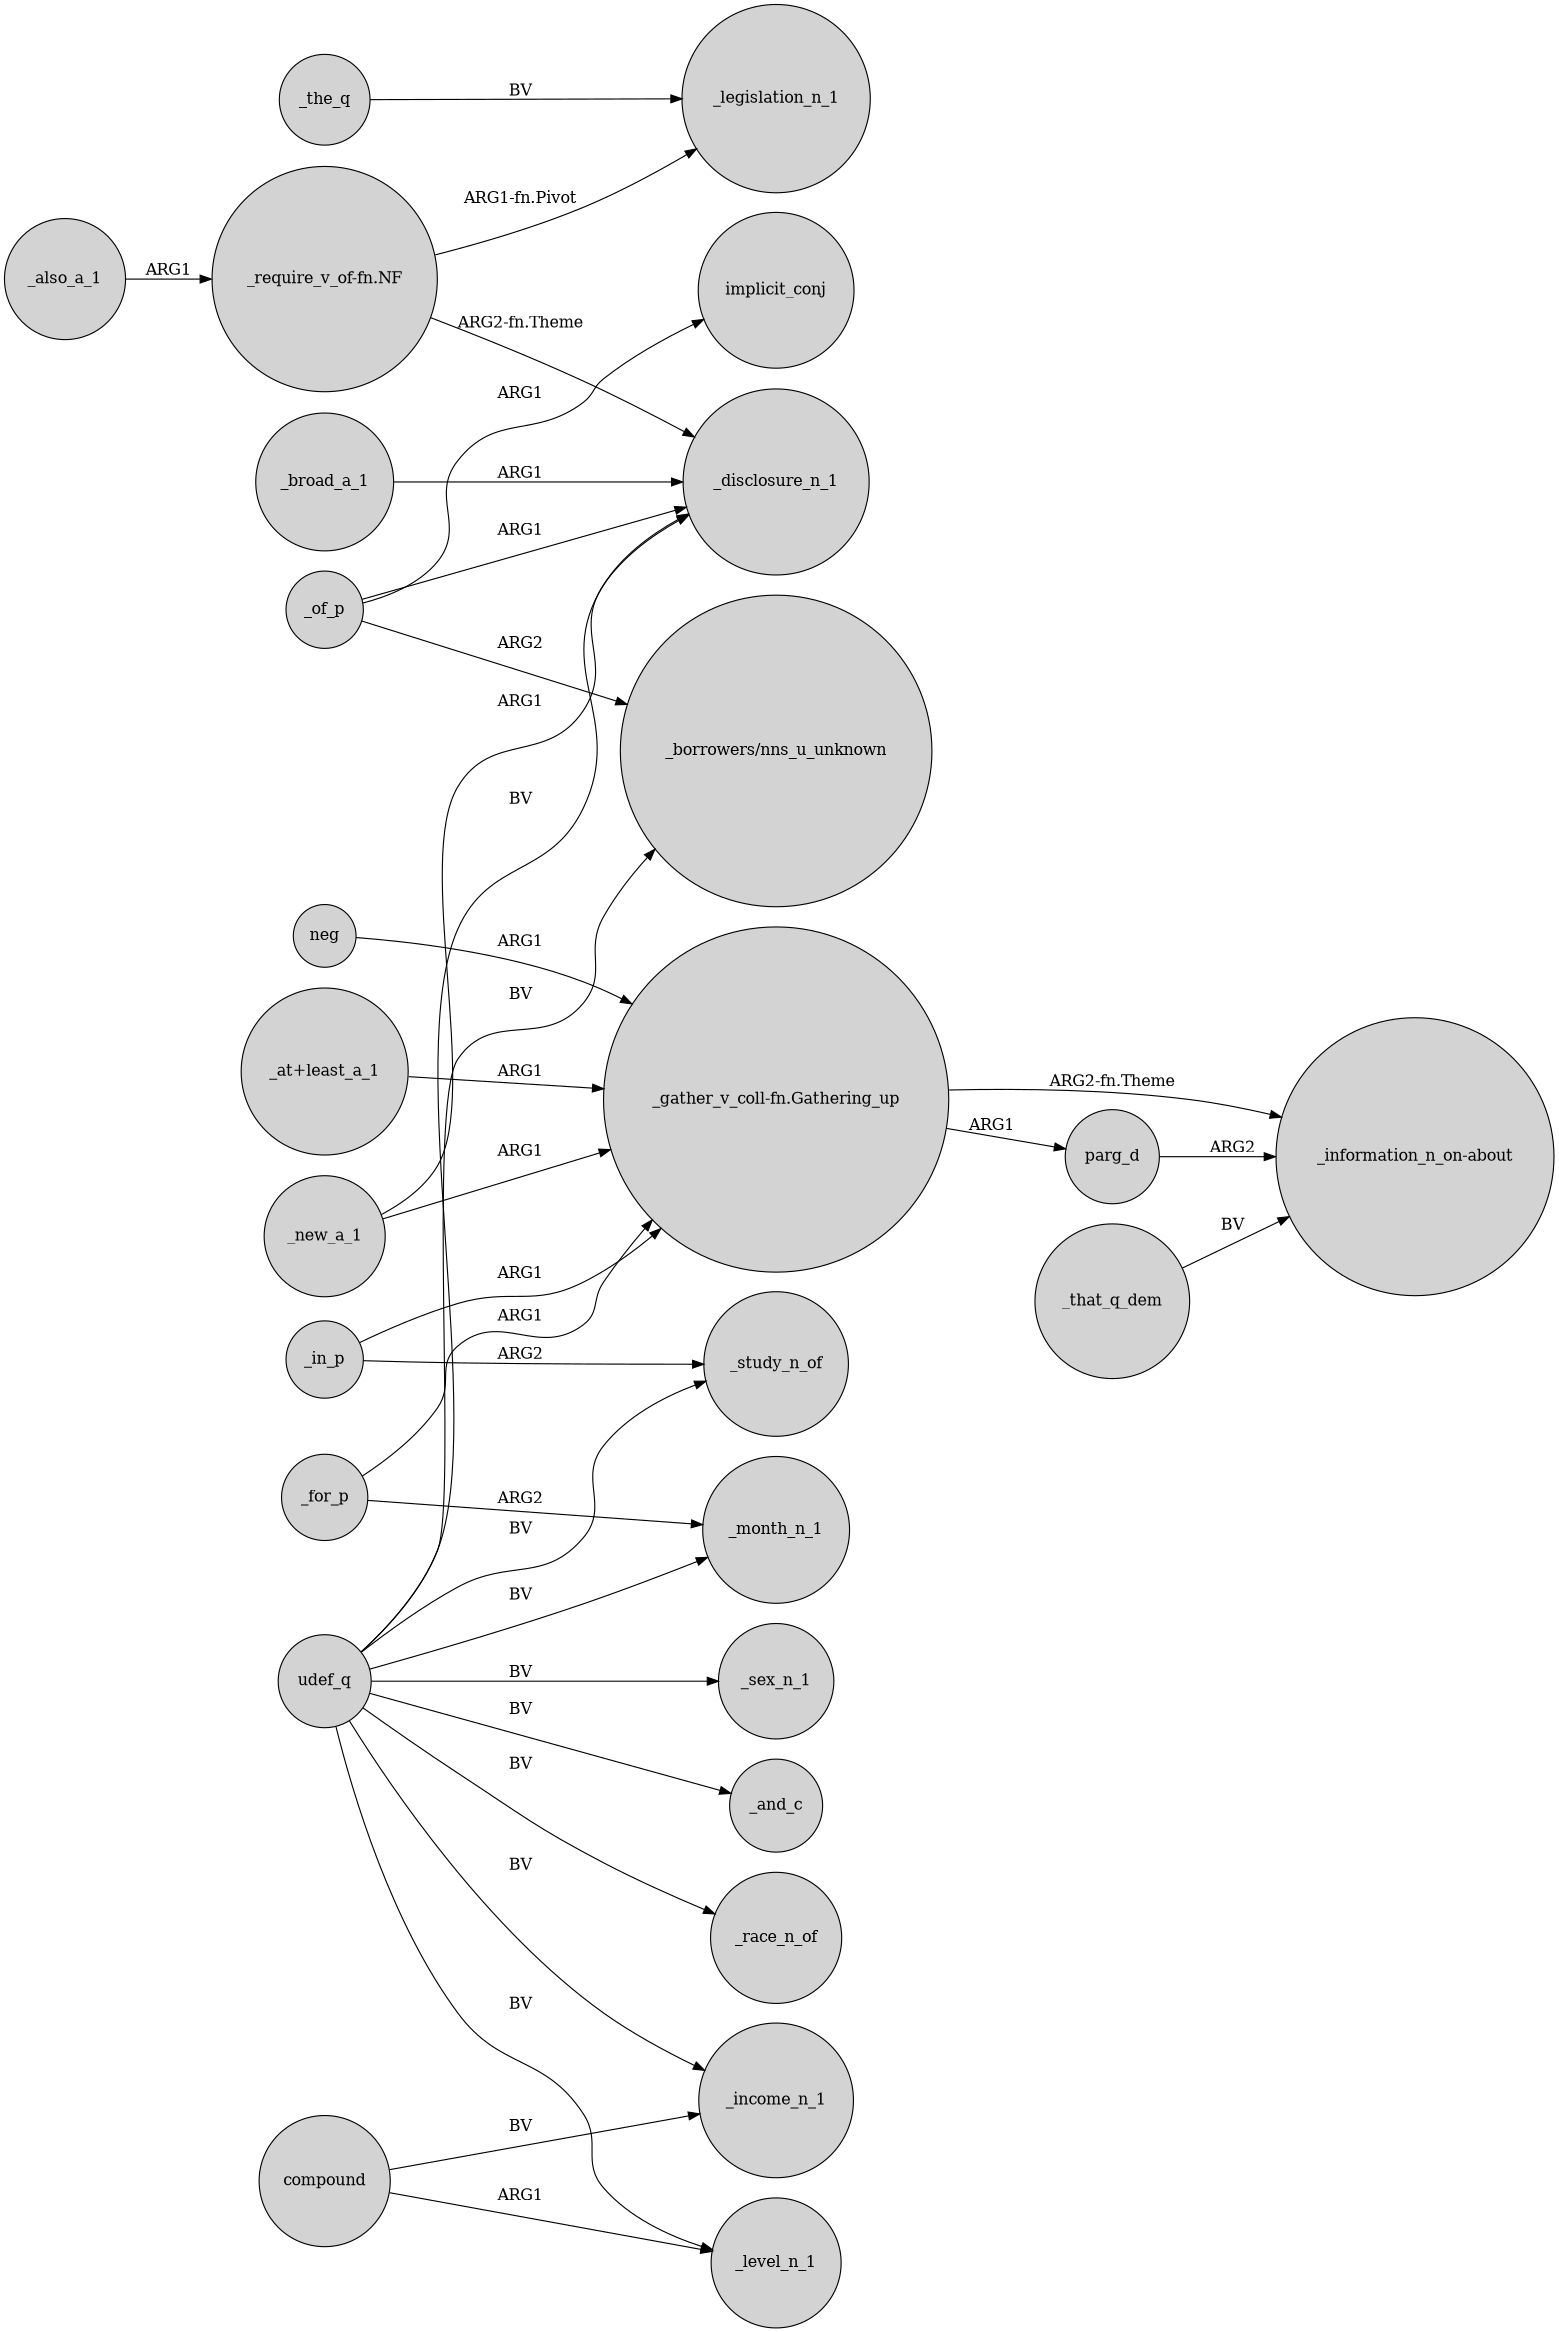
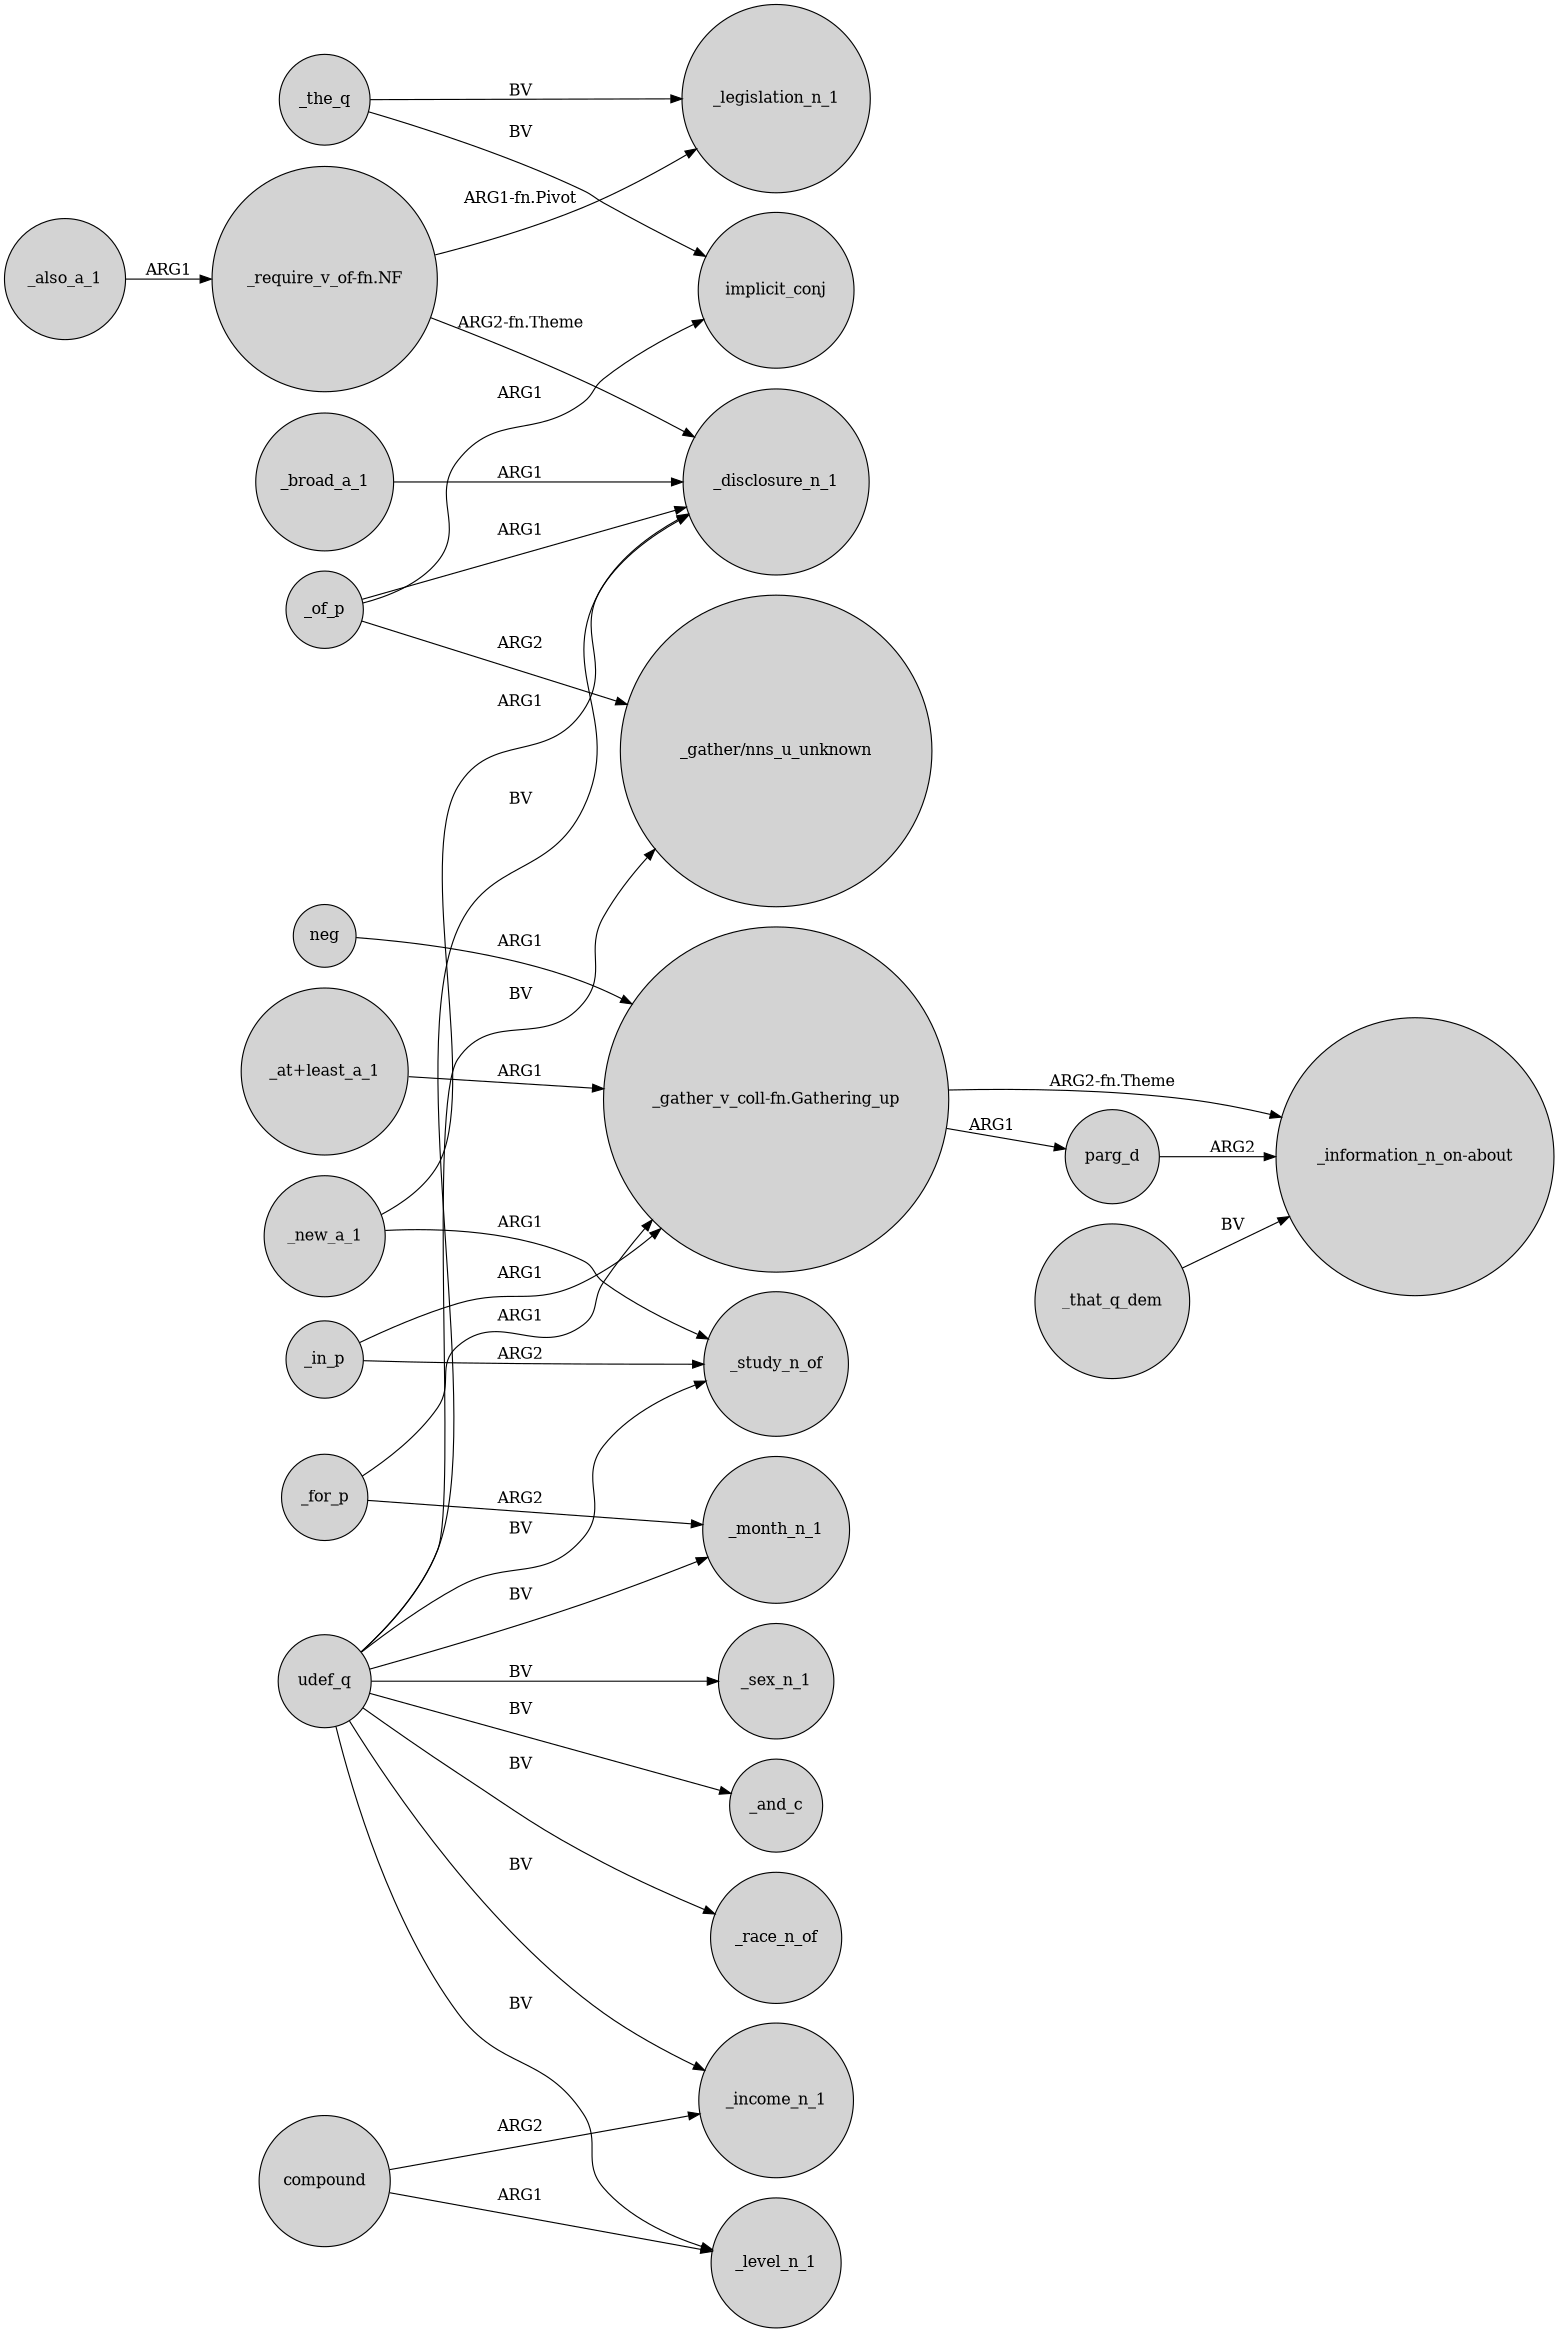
none -> (537, 170)
(776, 751) -> (776, 751)
(491, 1186) -> (553, 1249)
(521, 2127) -> (521, 2127)
